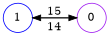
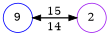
(18, 18) -> (18, 18)
(92, 18) -> (92, 18)
